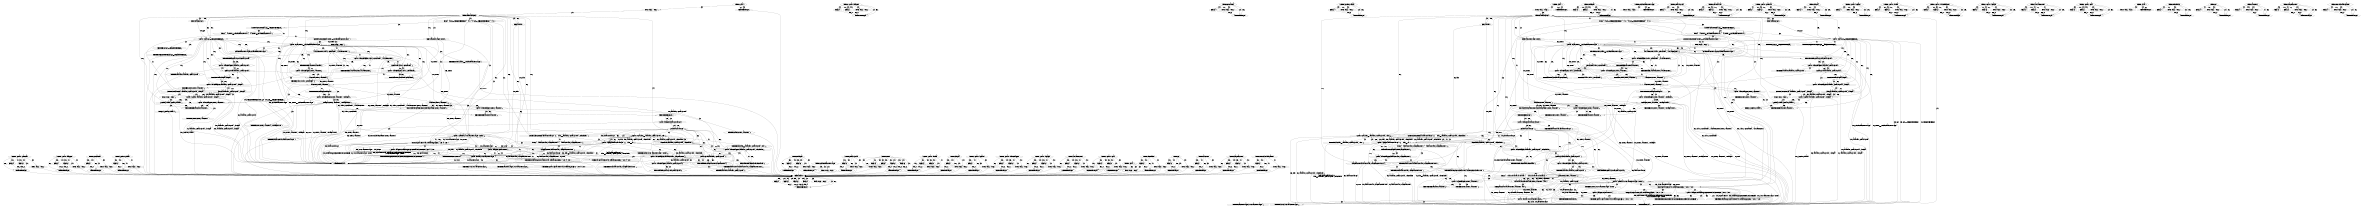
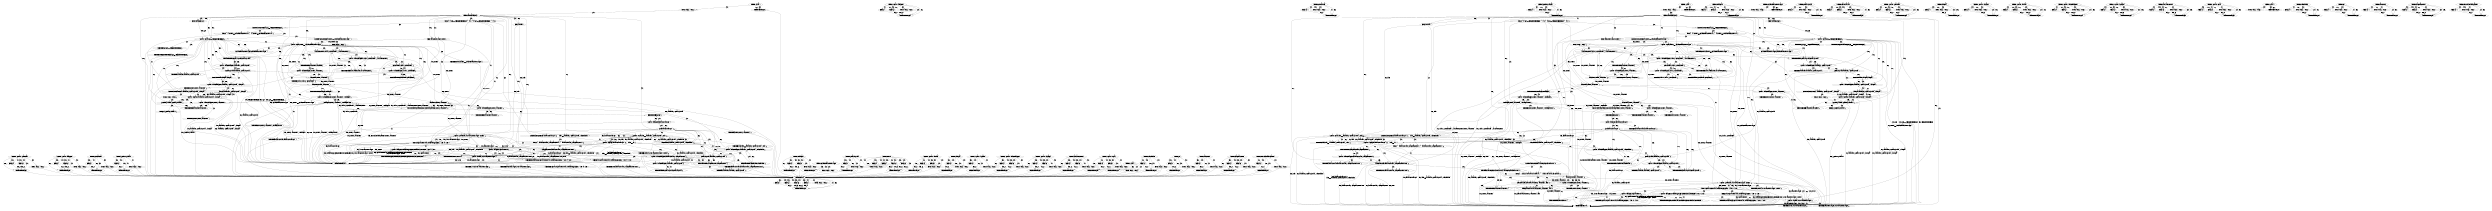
none -> (1541, 164)
